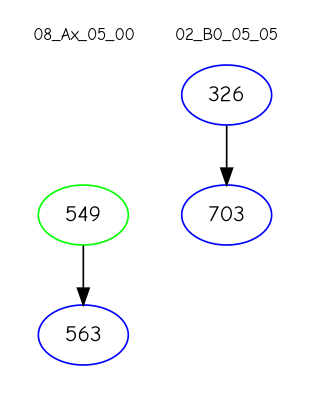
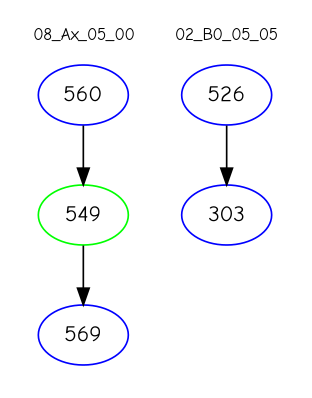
none -> (83, 95)
(227, 95) -> (227, 95)
(227, 215) -> (227, 215)
(83, 335) -> (83, 335)
